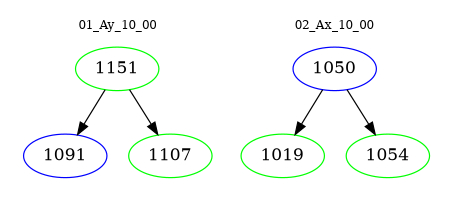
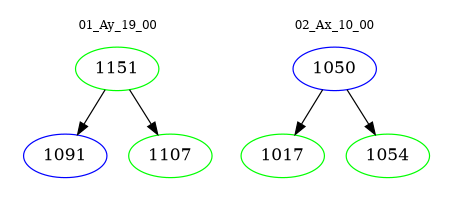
(118, 26) -> (118, 26)
(283, 156) -> (283, 156)
